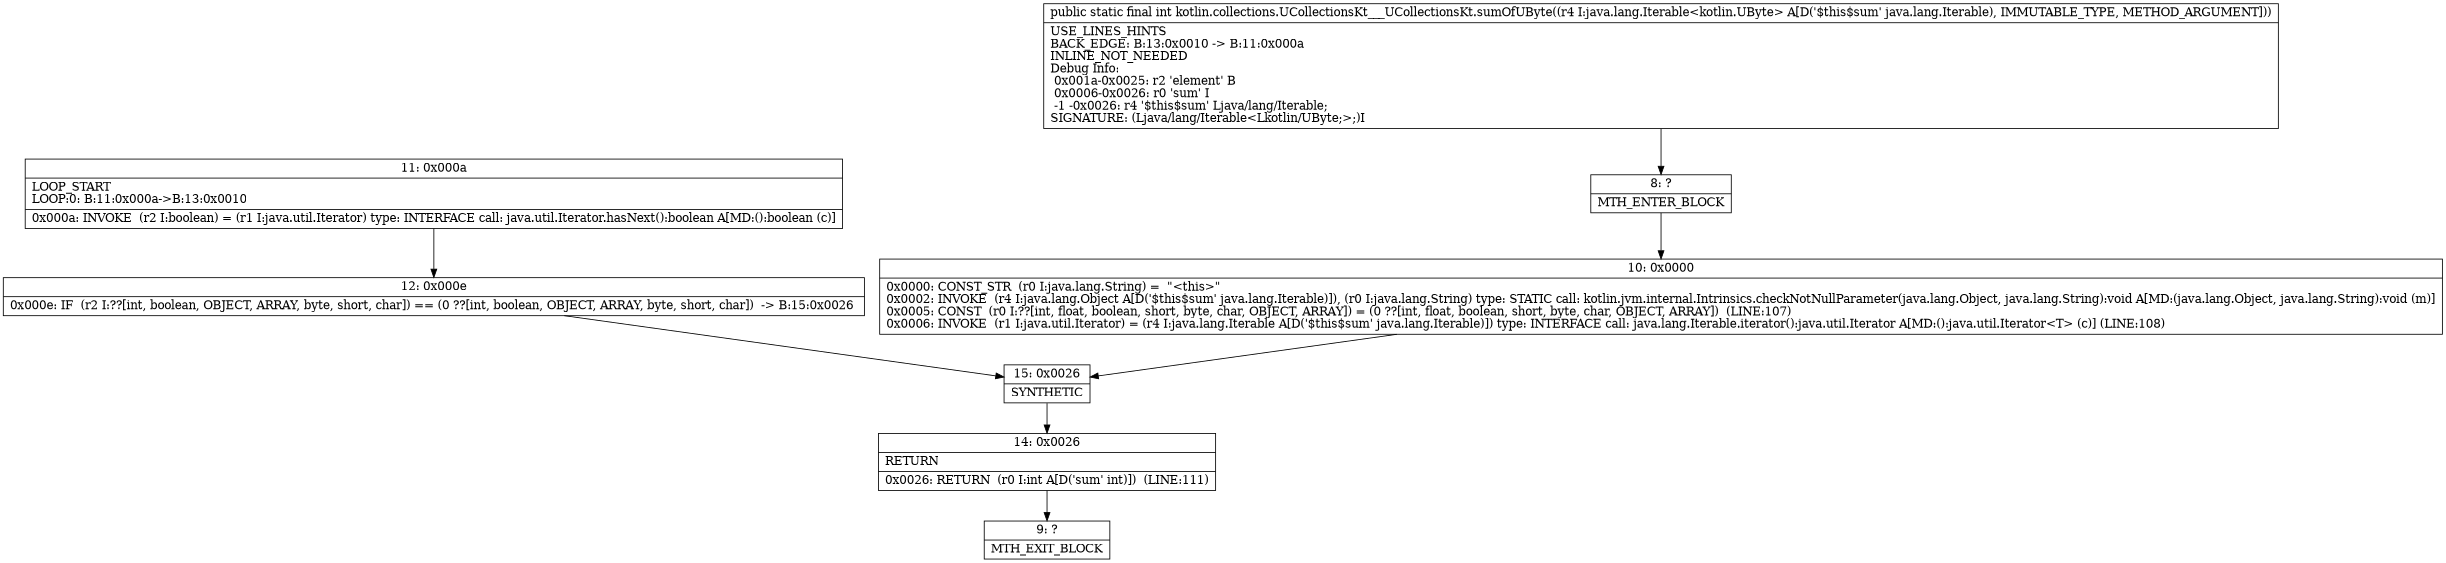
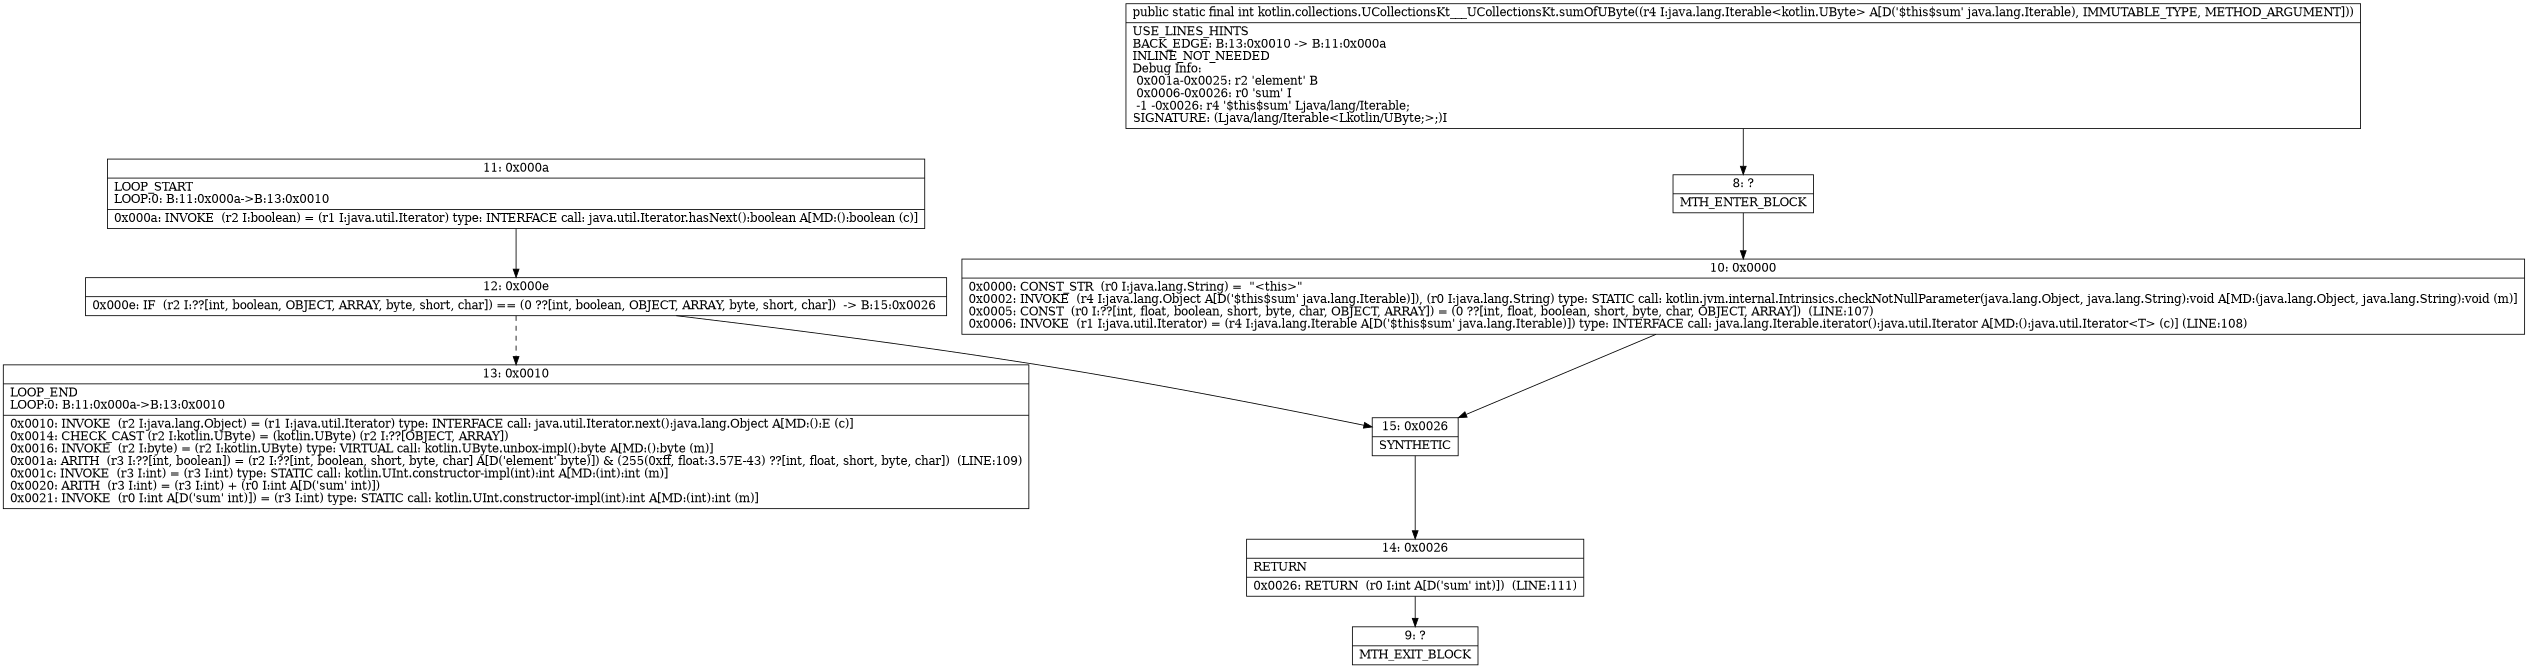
none -> (516, 437)
